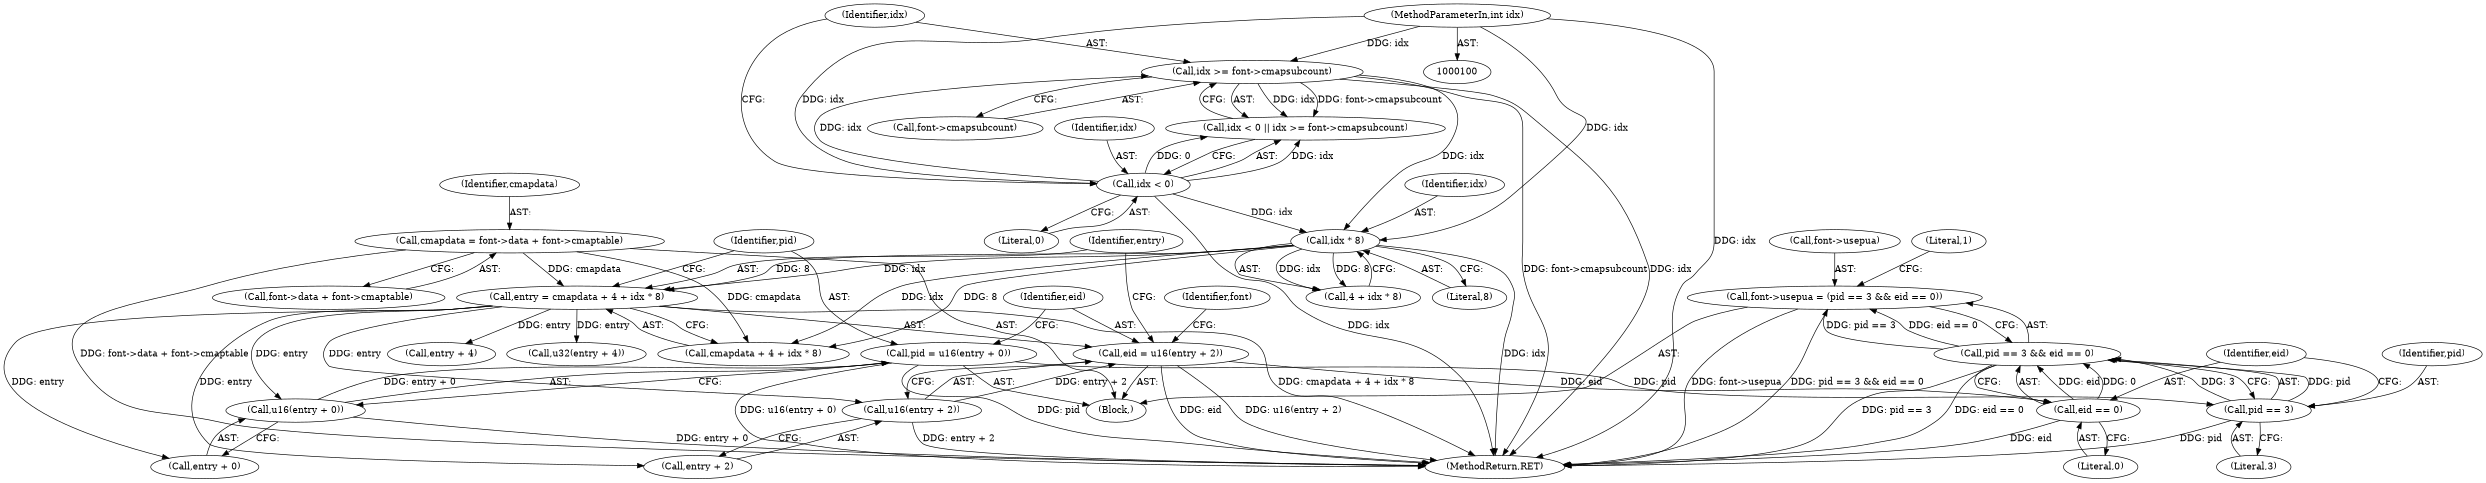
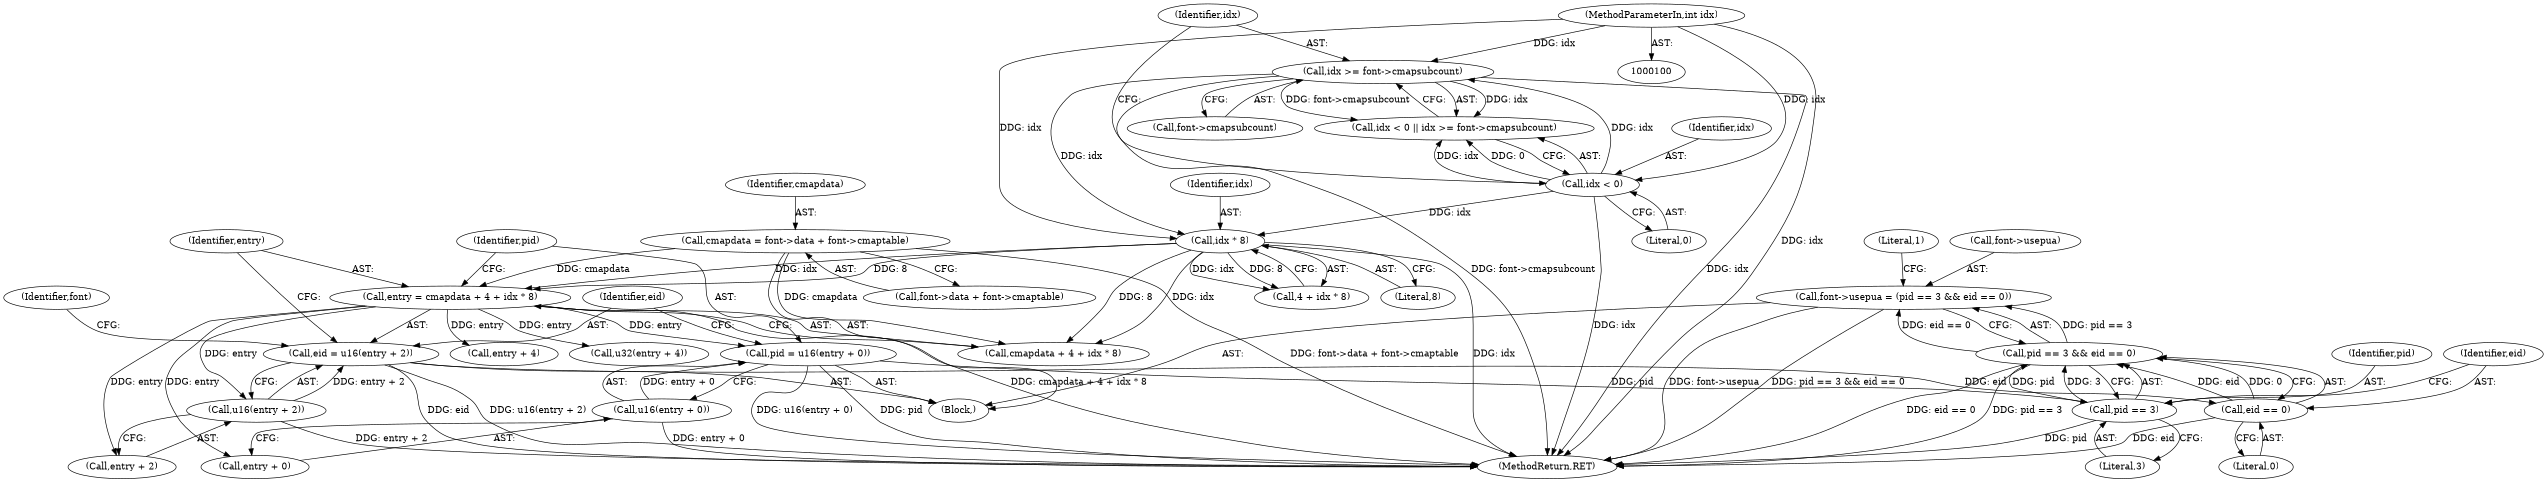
(332, 315) -> (638, 332)
